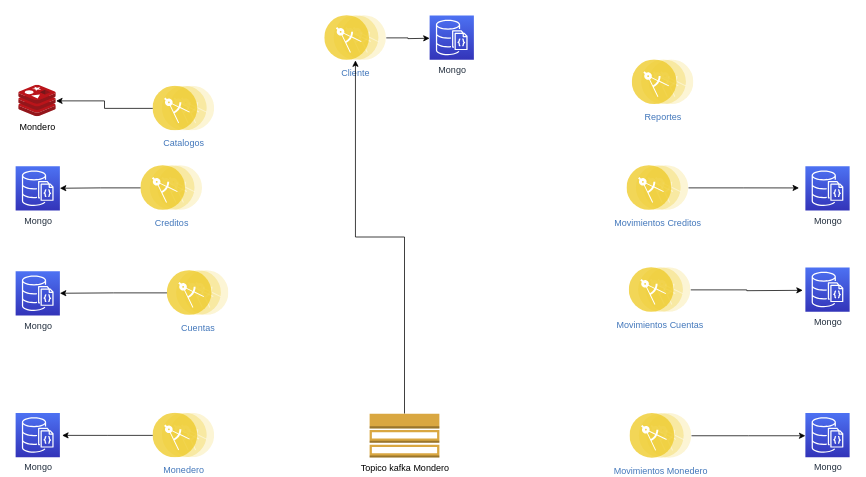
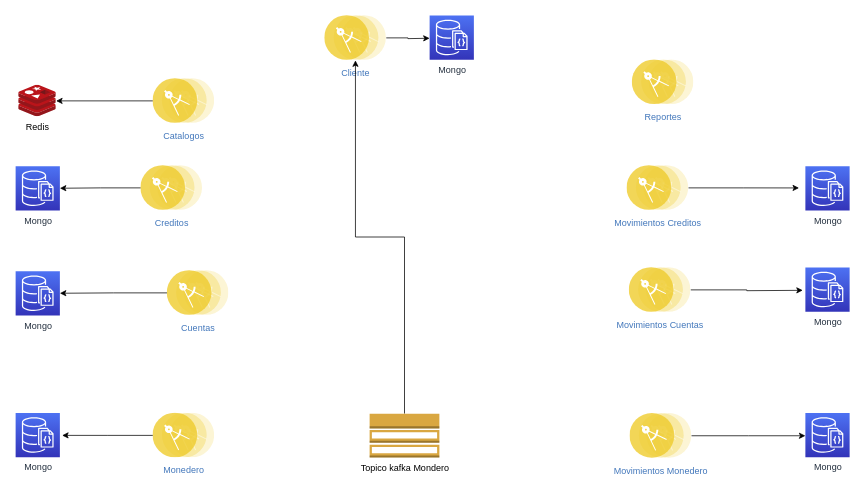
(183, 108) -> (183, 101)
(38, 127) -> (38, 127)
